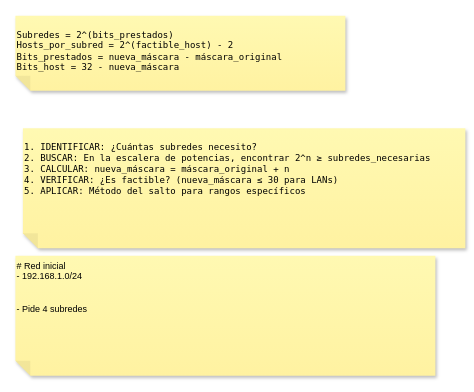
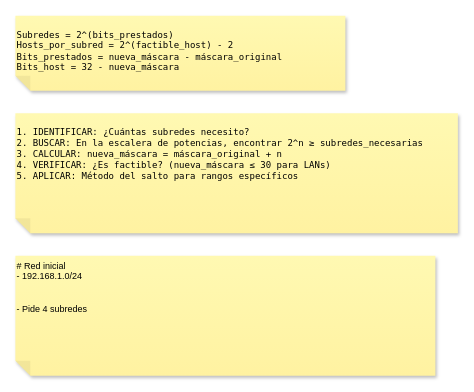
(244, 188) -> (237, 173)
